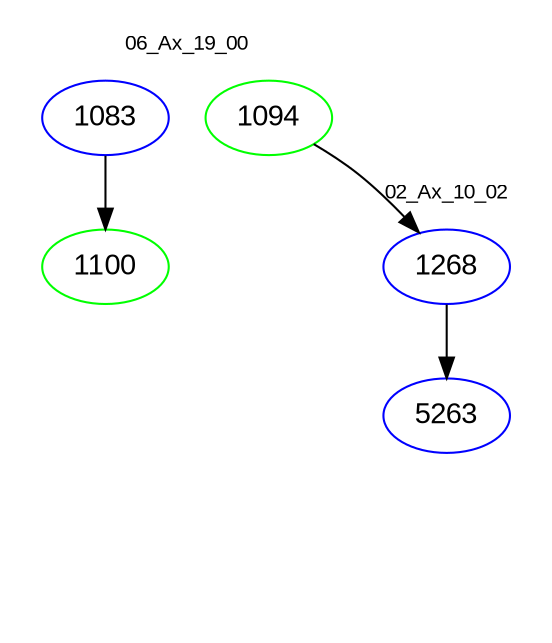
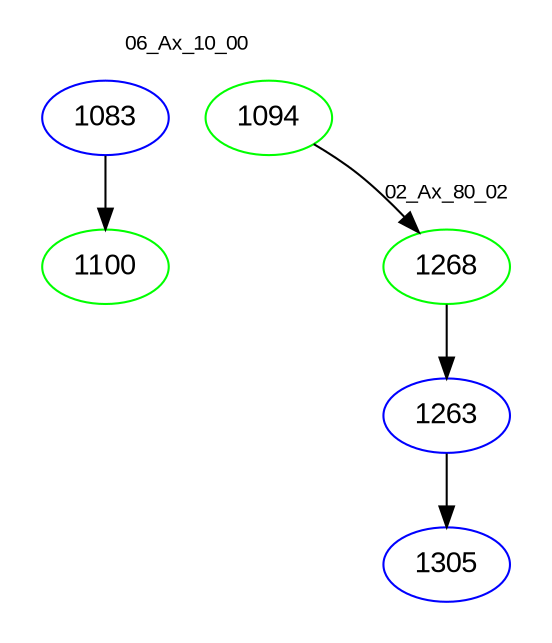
(187, 44) -> (187, 44)
(447, 193) -> (447, 193)
(447, 267) -> (447, 267)
(447, 416) -> (447, 416)
none -> (447, 565)
